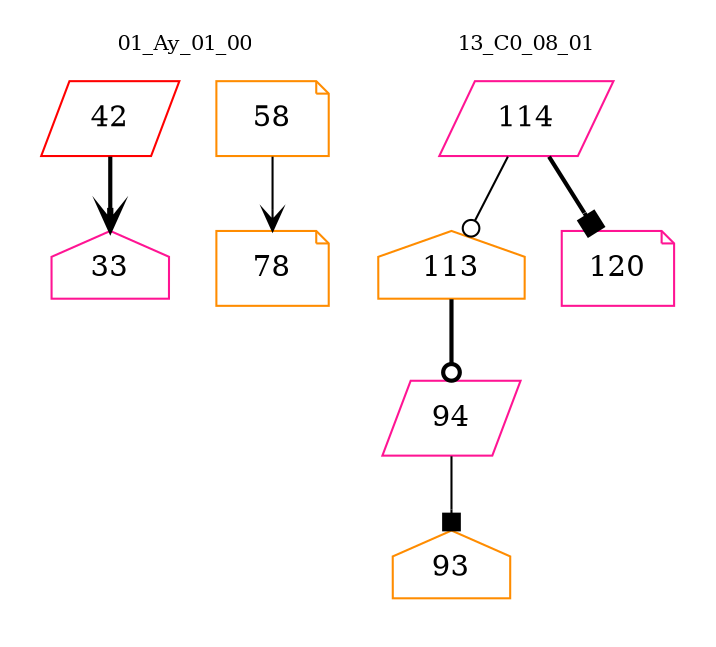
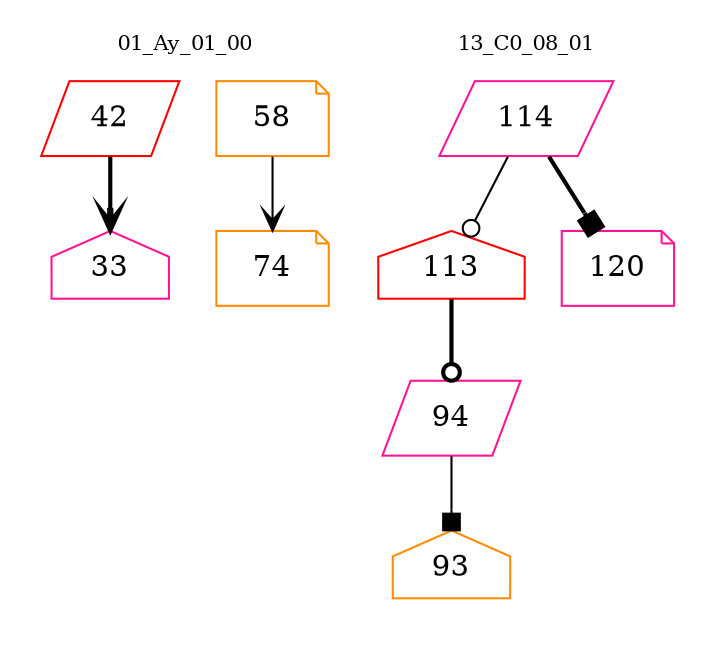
(273, 268) -> (273, 268)
(451, 268) -> (451, 268)
